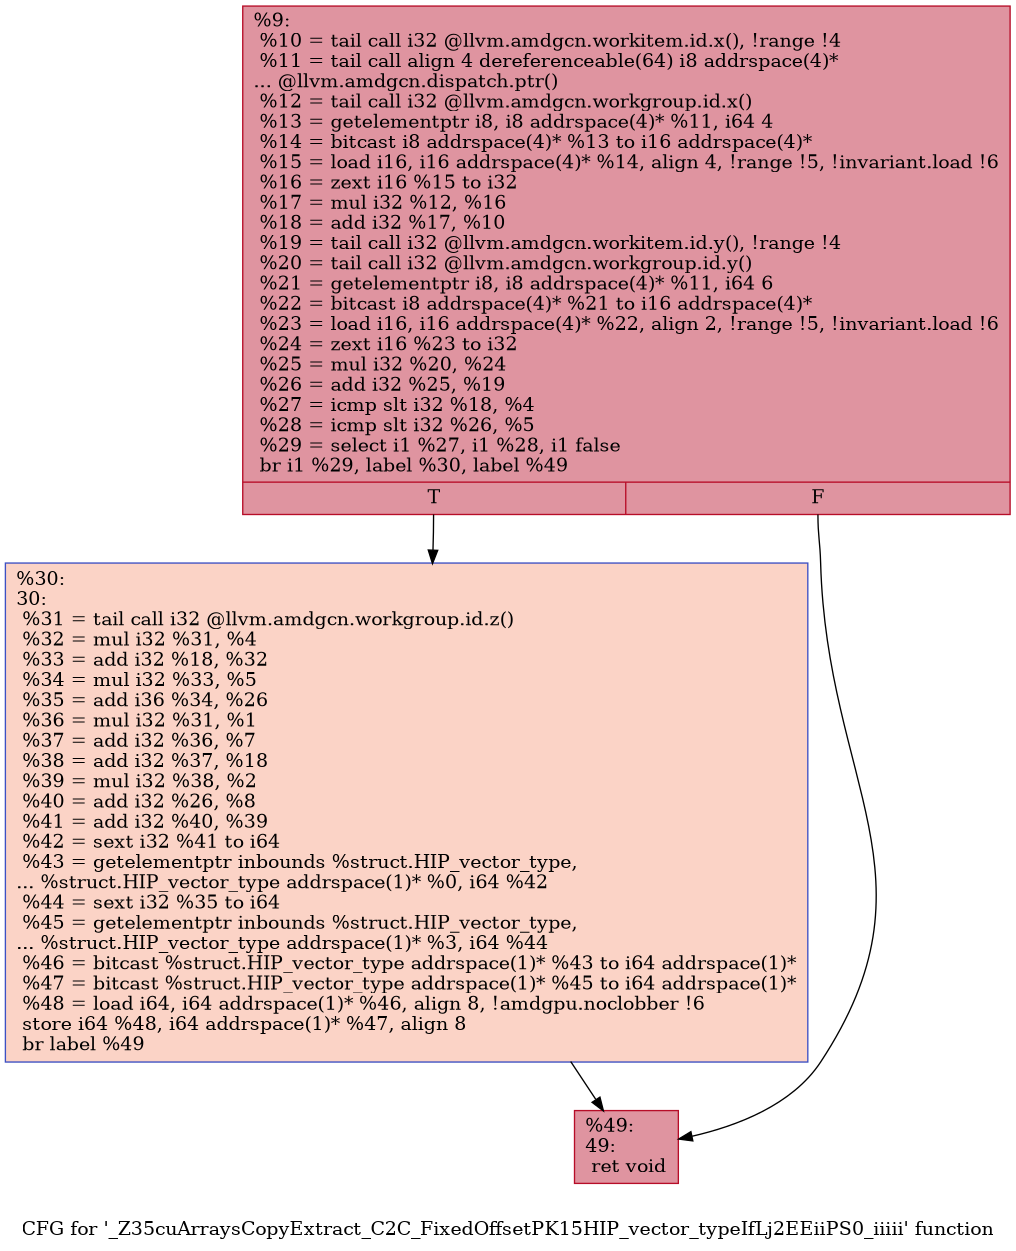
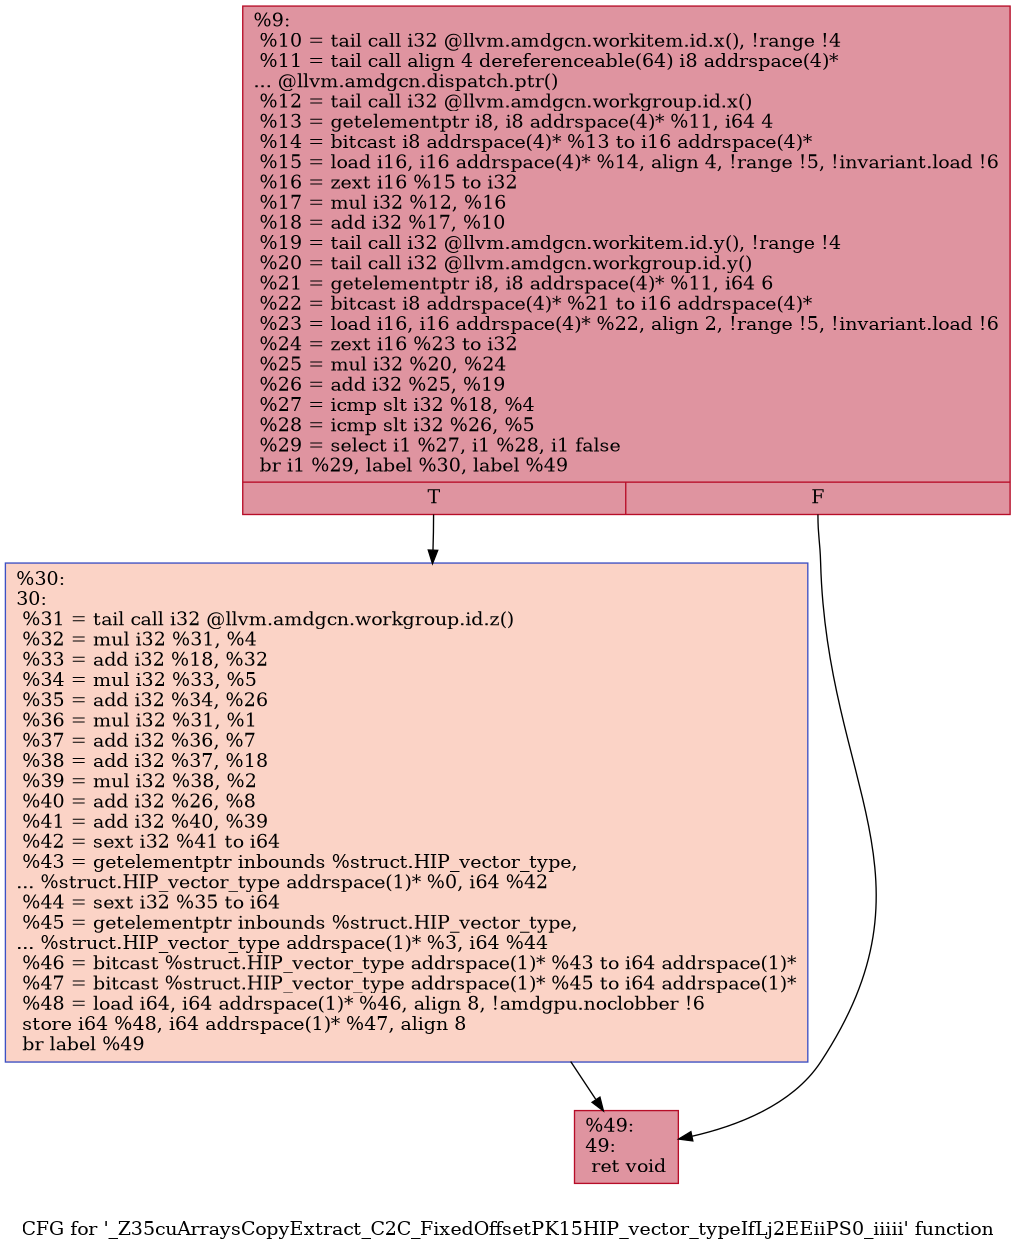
(142, 701) -> (142, 701)
